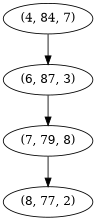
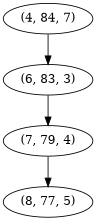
(48, 80) -> (48, 80)
(48, 141) -> (48, 141)
(48, 202) -> (48, 202)
